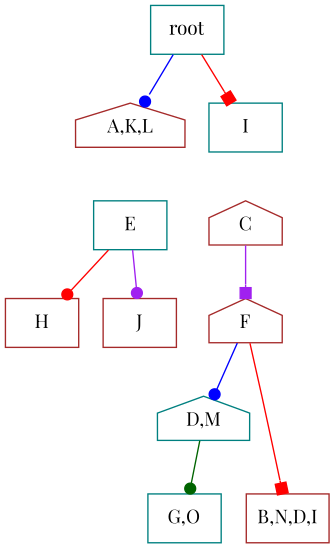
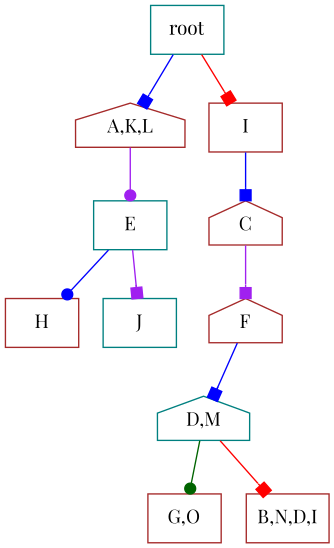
(161, 75) -> (161, 75)
(246, 128) -> (246, 128)
none -> (130, 169)
none -> (246, 170)
(134, 269) -> (134, 269)
(90, 270) -> (90, 270)
(140, 323) -> (140, 323)
(227, 366) -> (227, 366)
(265, 412) -> (239, 462)
(185, 518) -> (185, 518)
